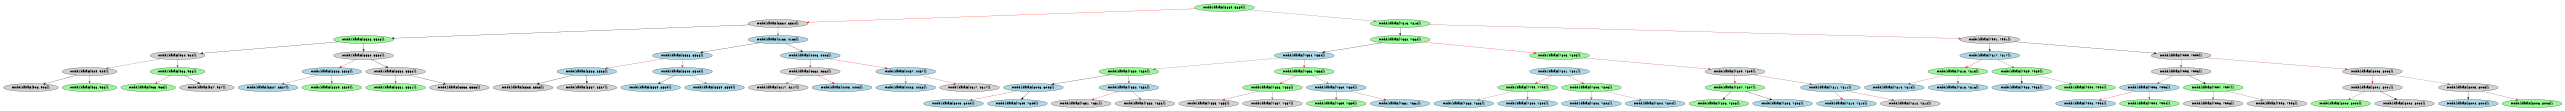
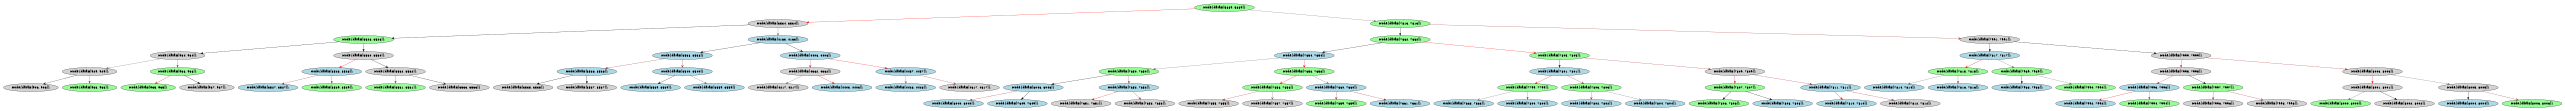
none -> (1560, 62)
